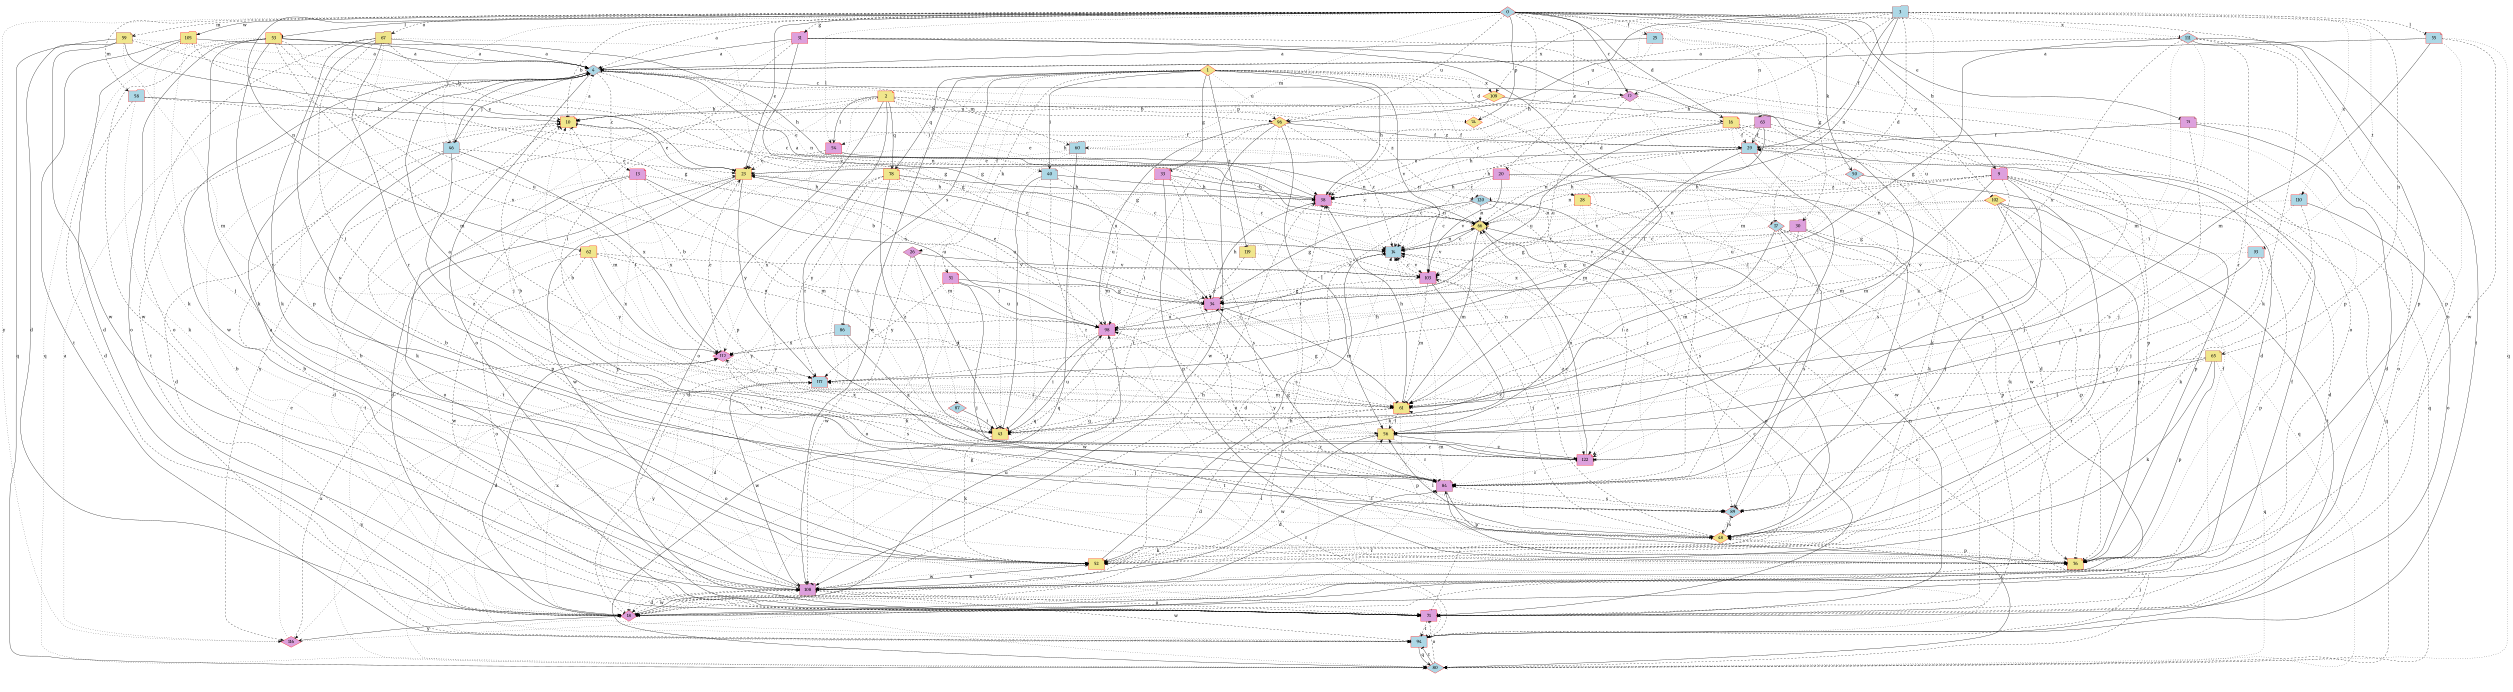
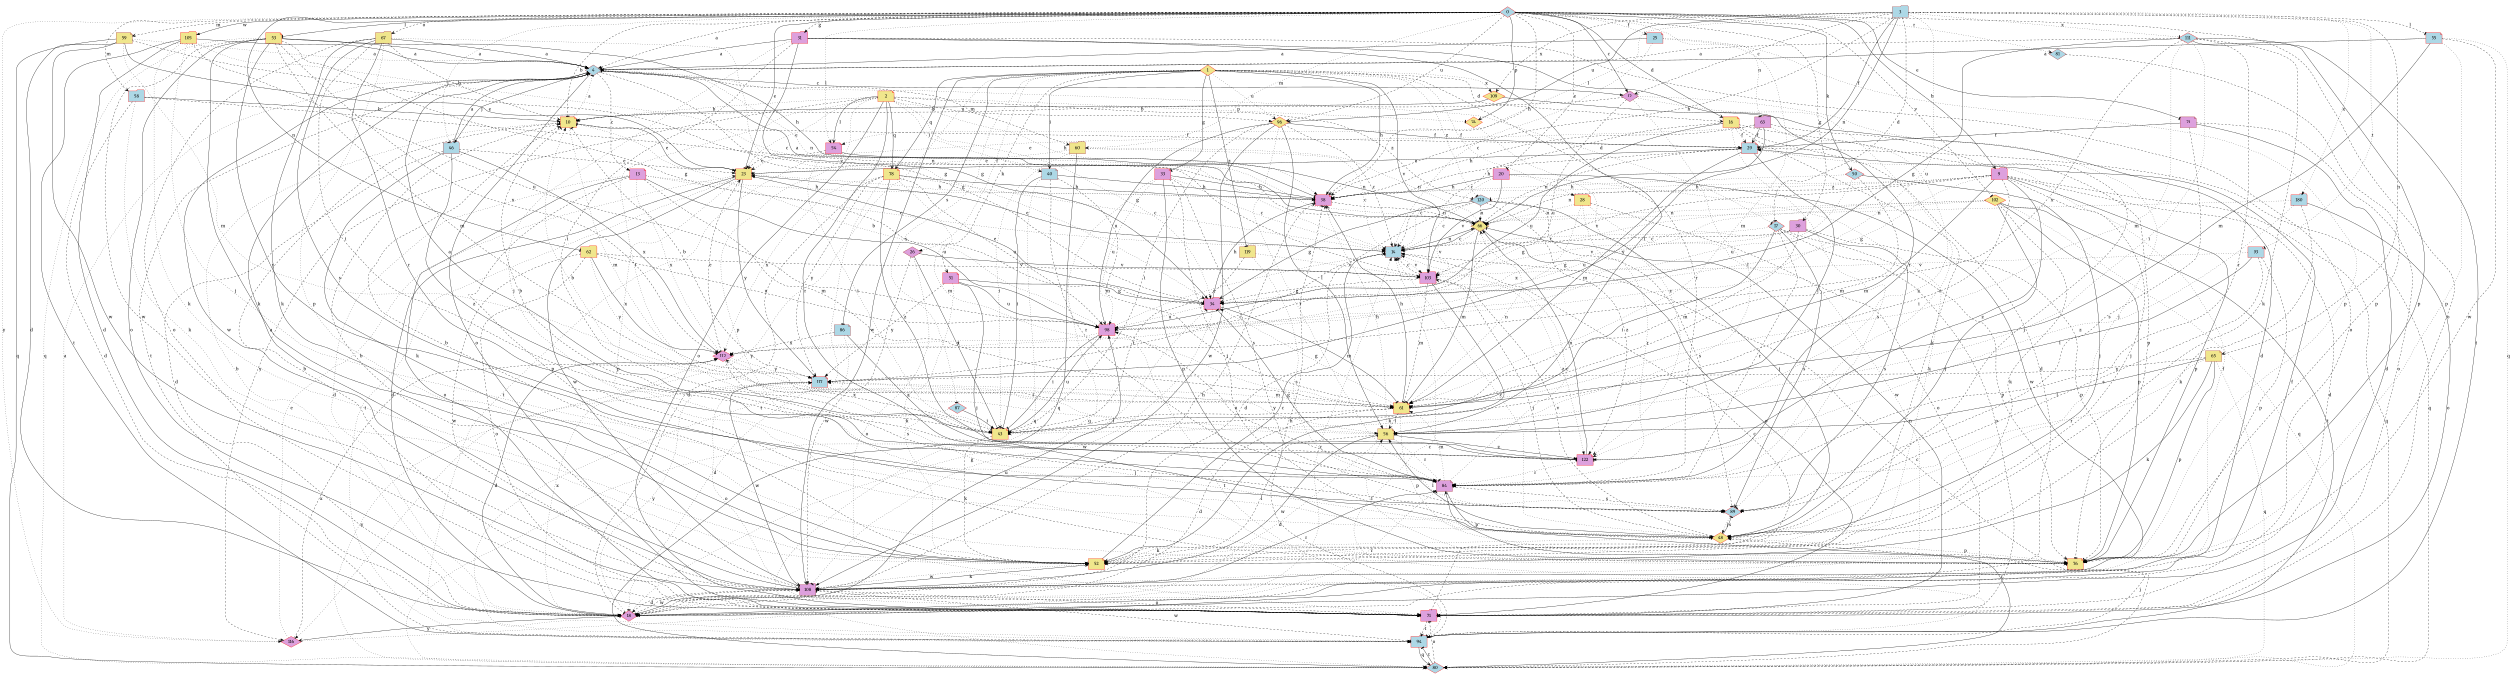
none -> (2058, 54)
(1077, 148) -> (1077, 148)
(2299, 200) -> (2299, 200)
